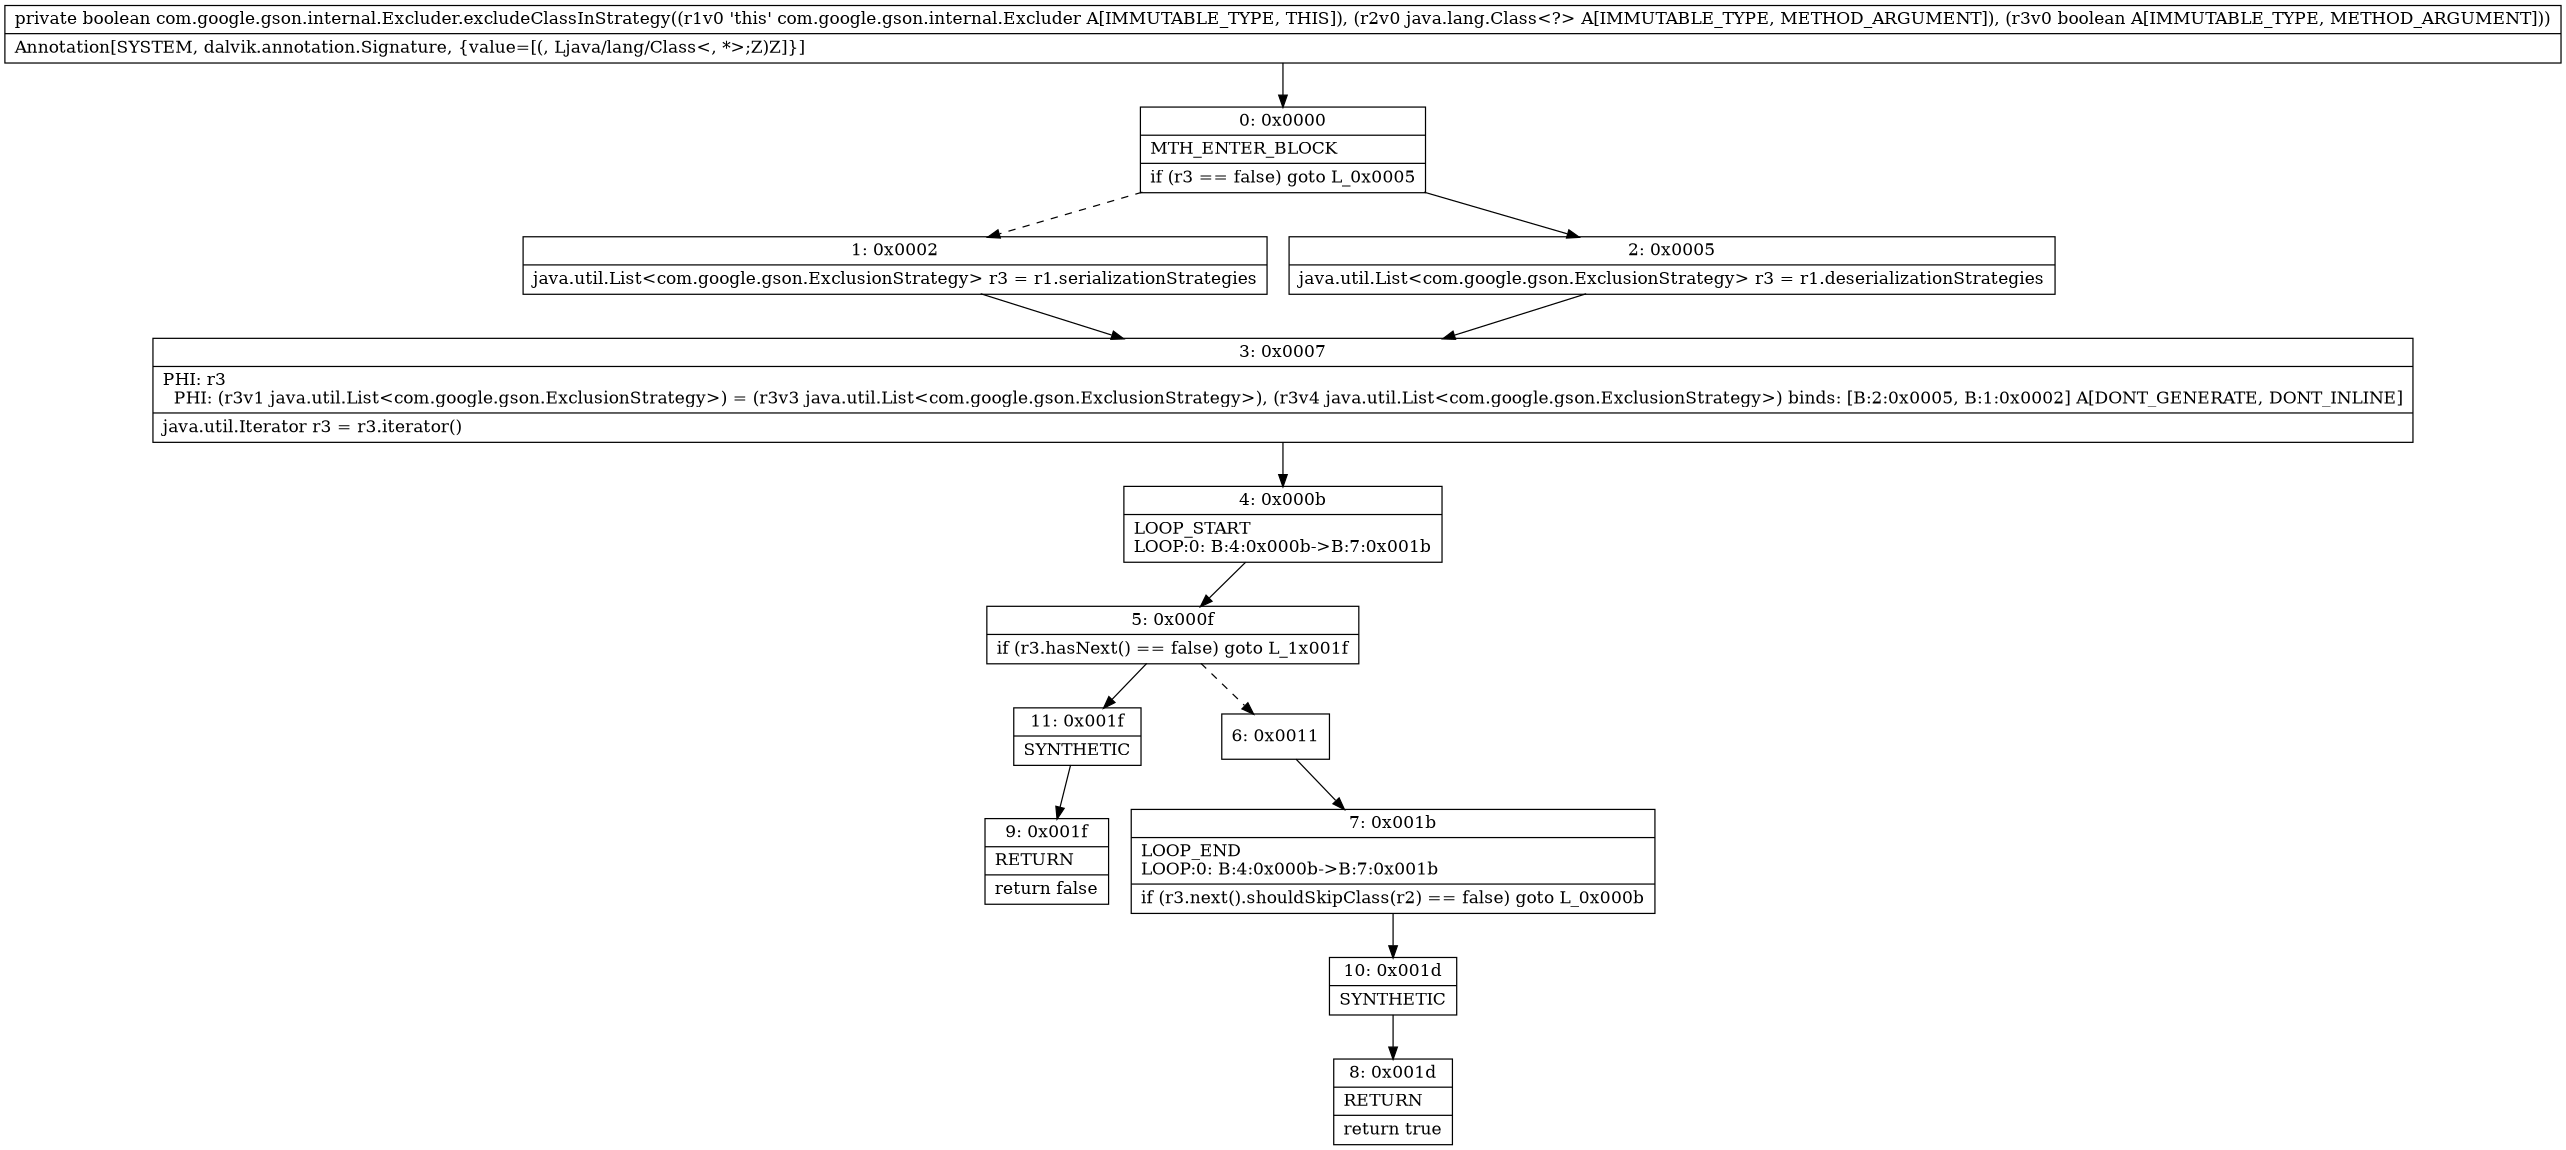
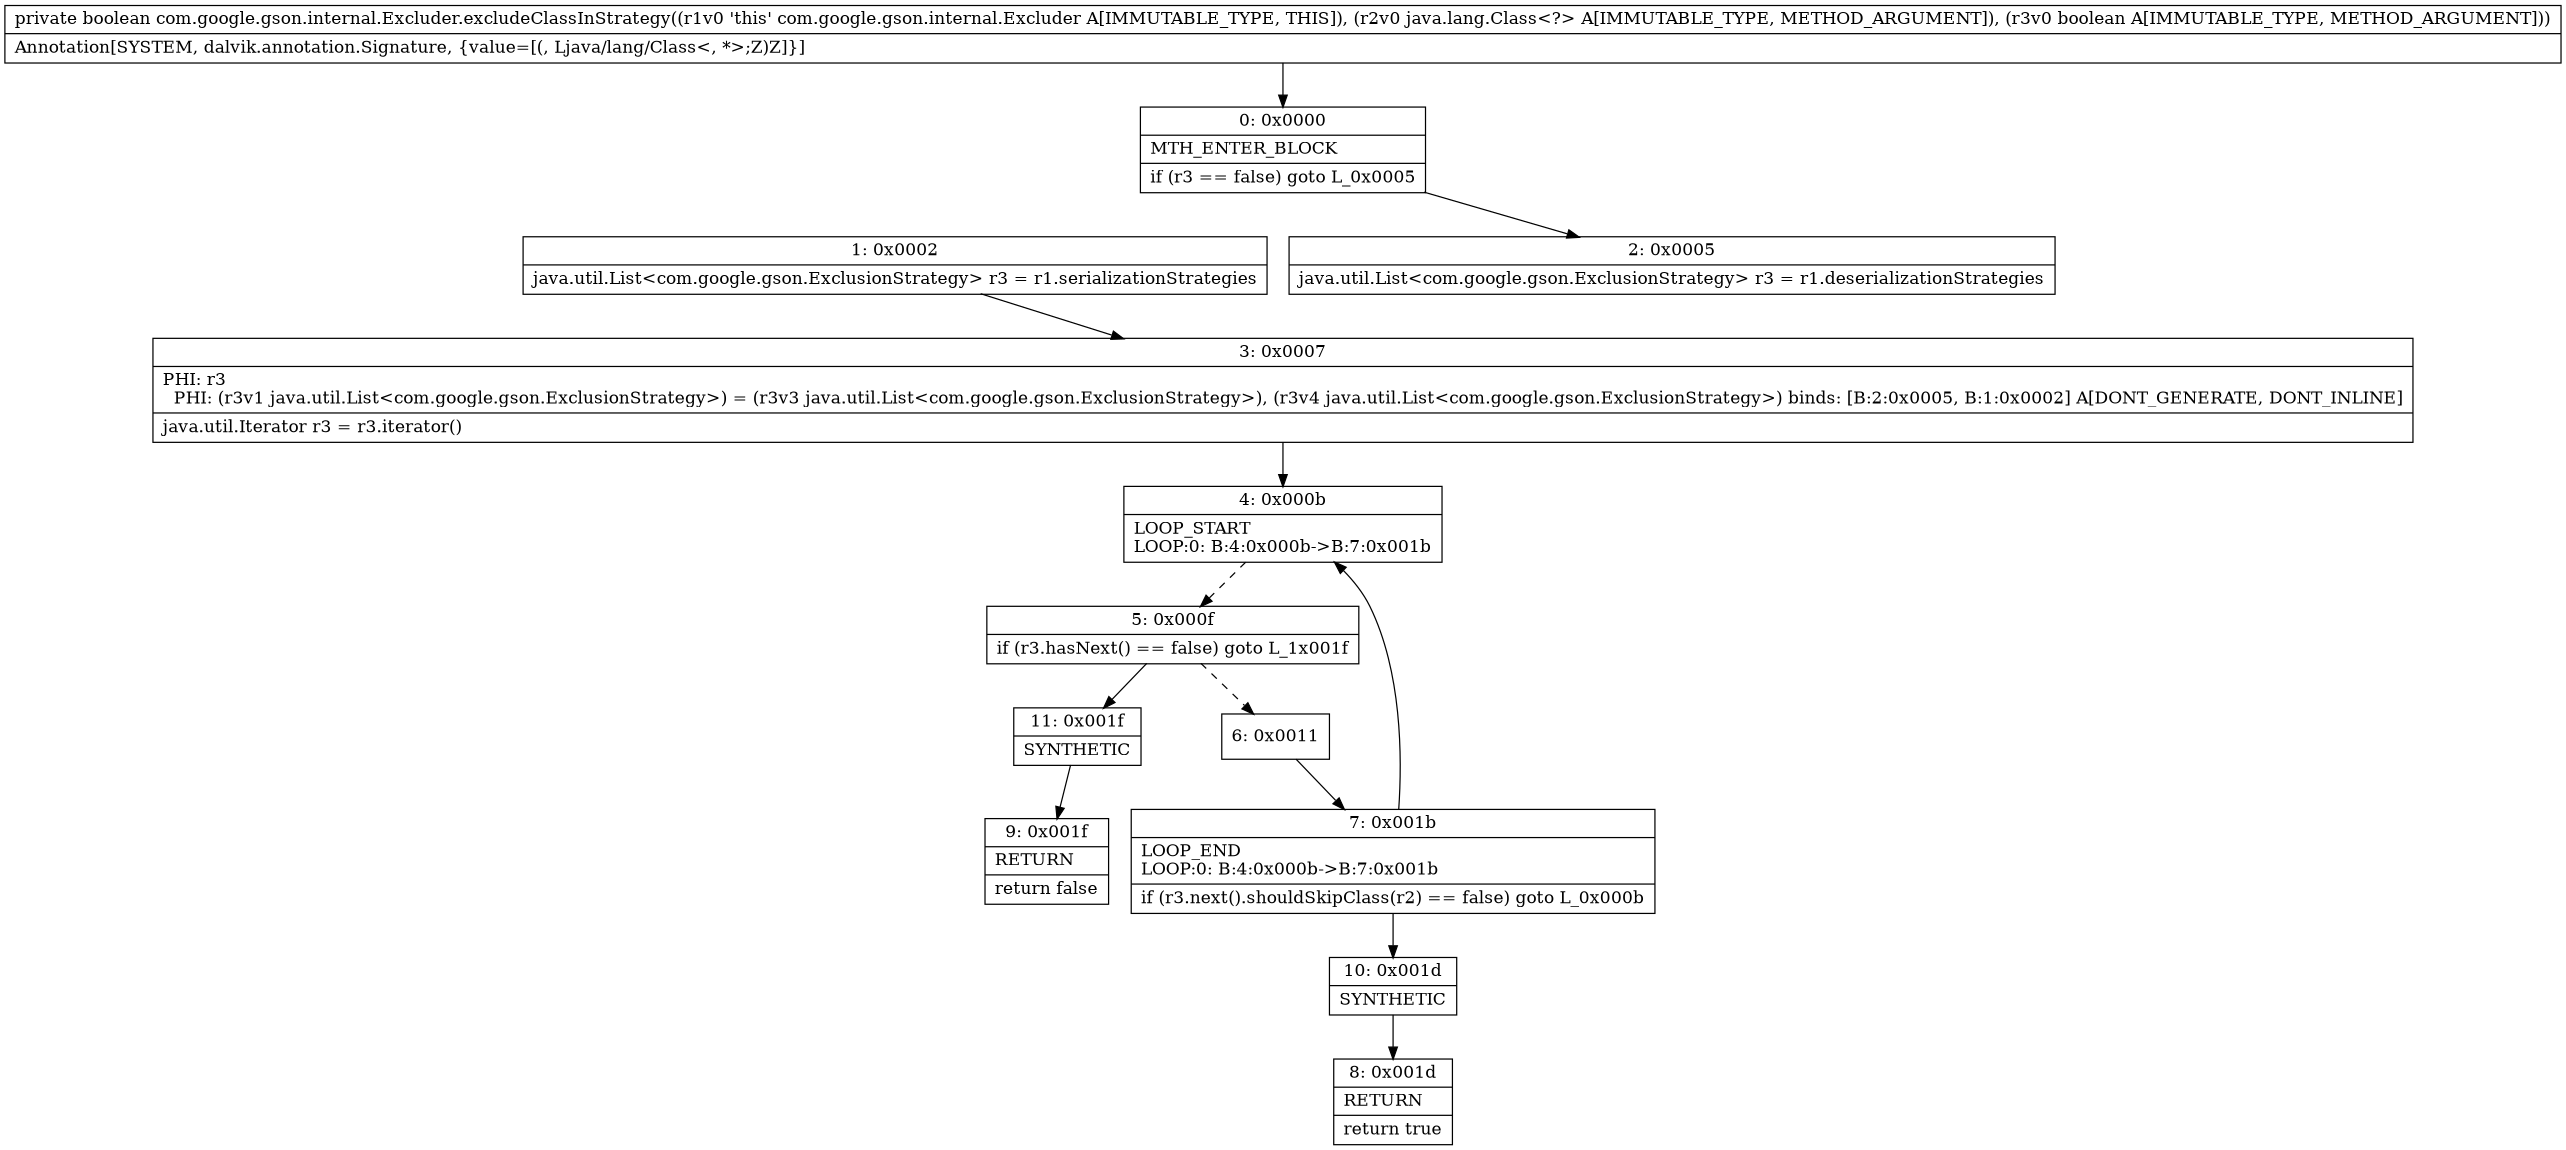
(1071, 213) -> none
(1520, 314) -> none
(1228, 580) -> (1228, 580)
none -> (1394, 684)
